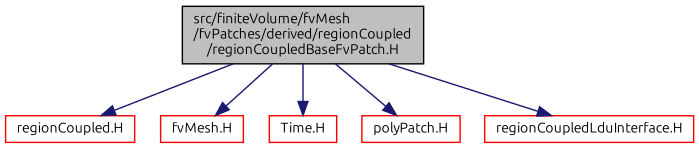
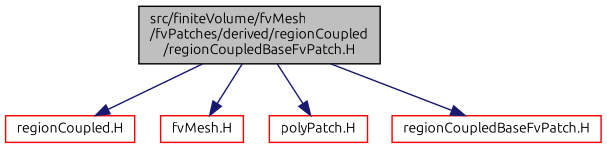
(303, 129) -> none
(589, 129) -> (497, 129)
